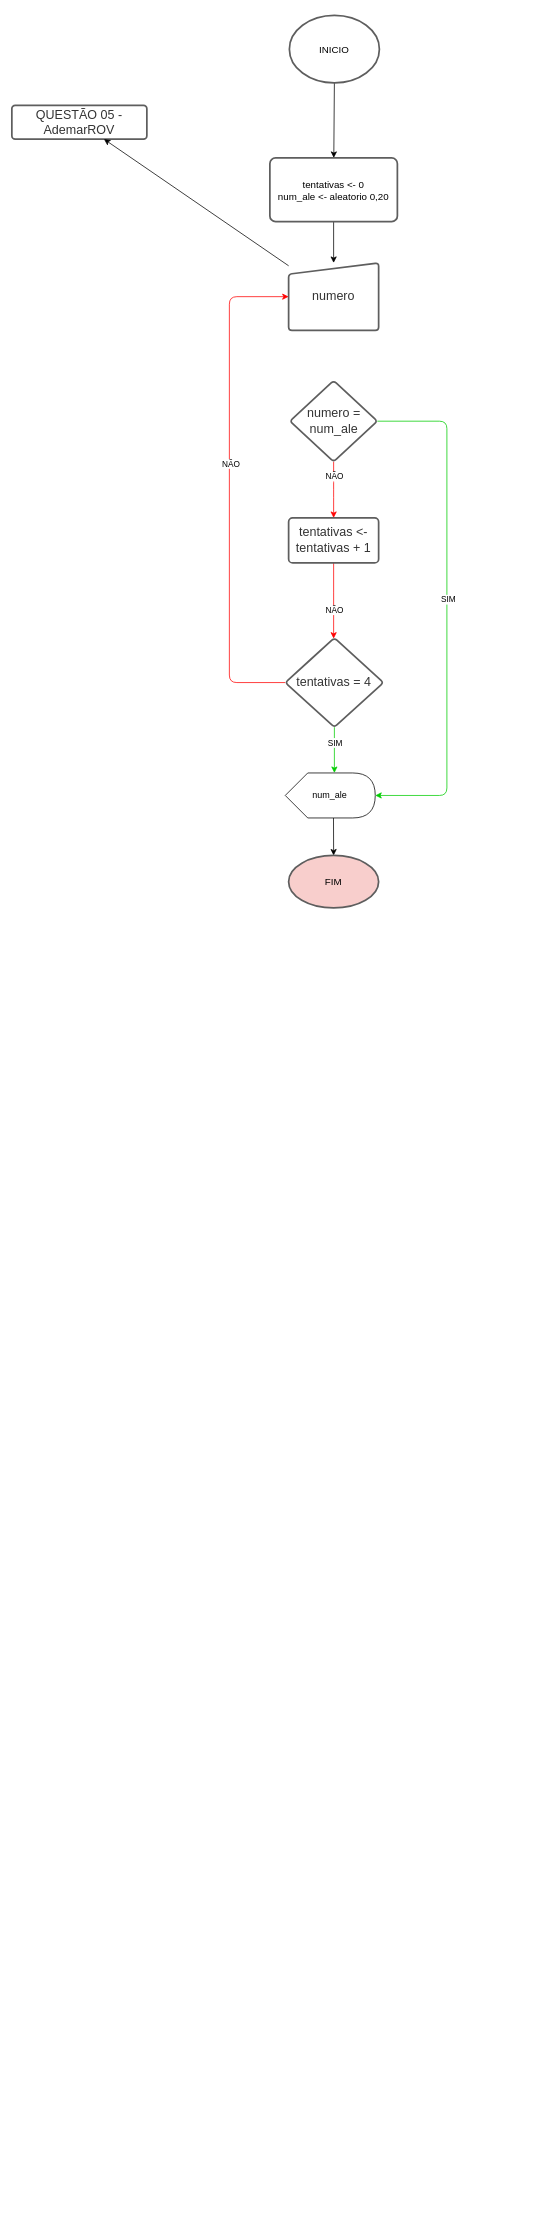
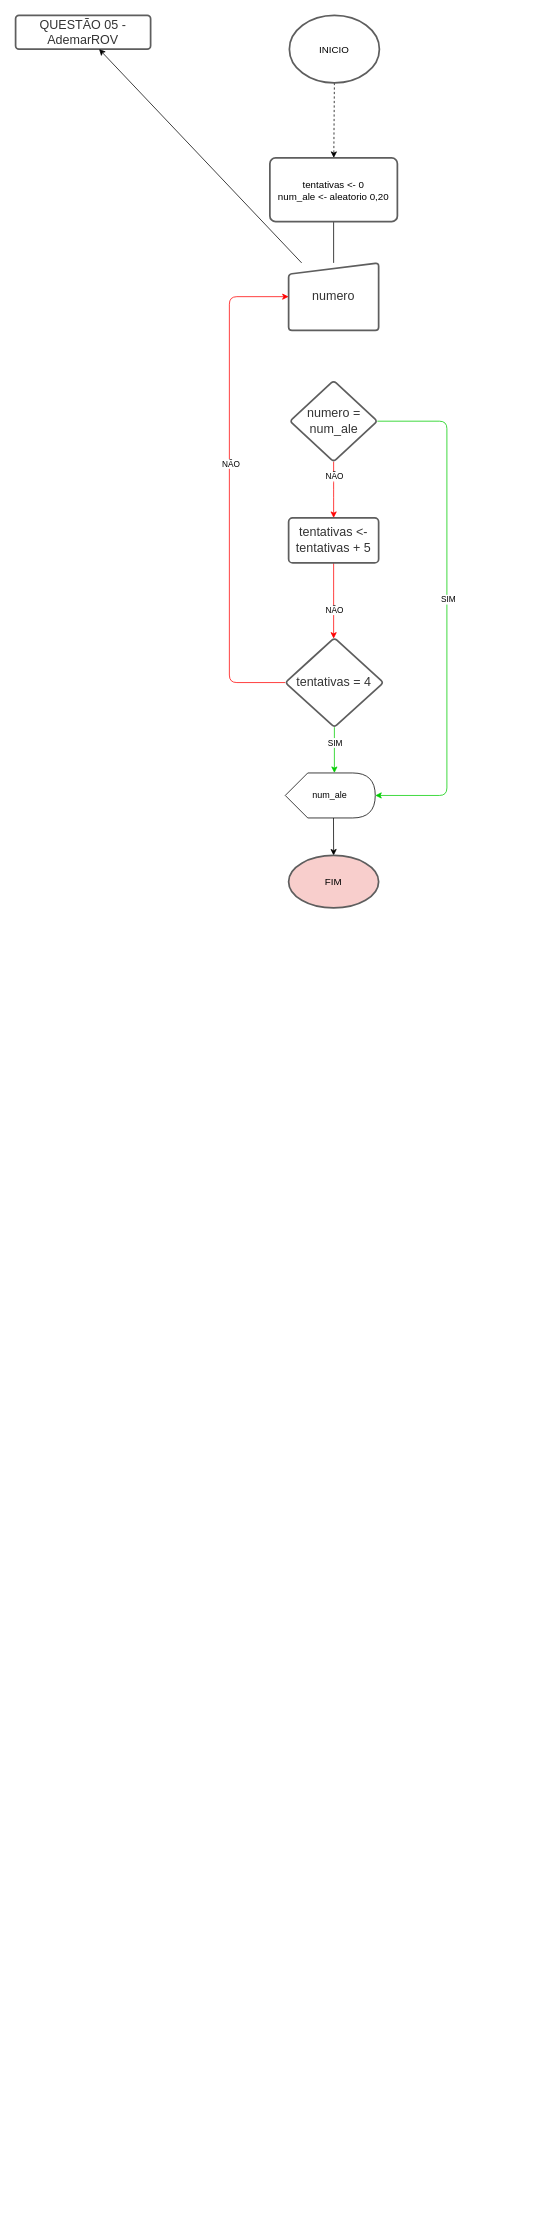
(334, 117) -> (334, 117)
(79, 122) -> (83, 32)
(333, 256) -> (333, 259)
(333, 540) -> (333, 540)
